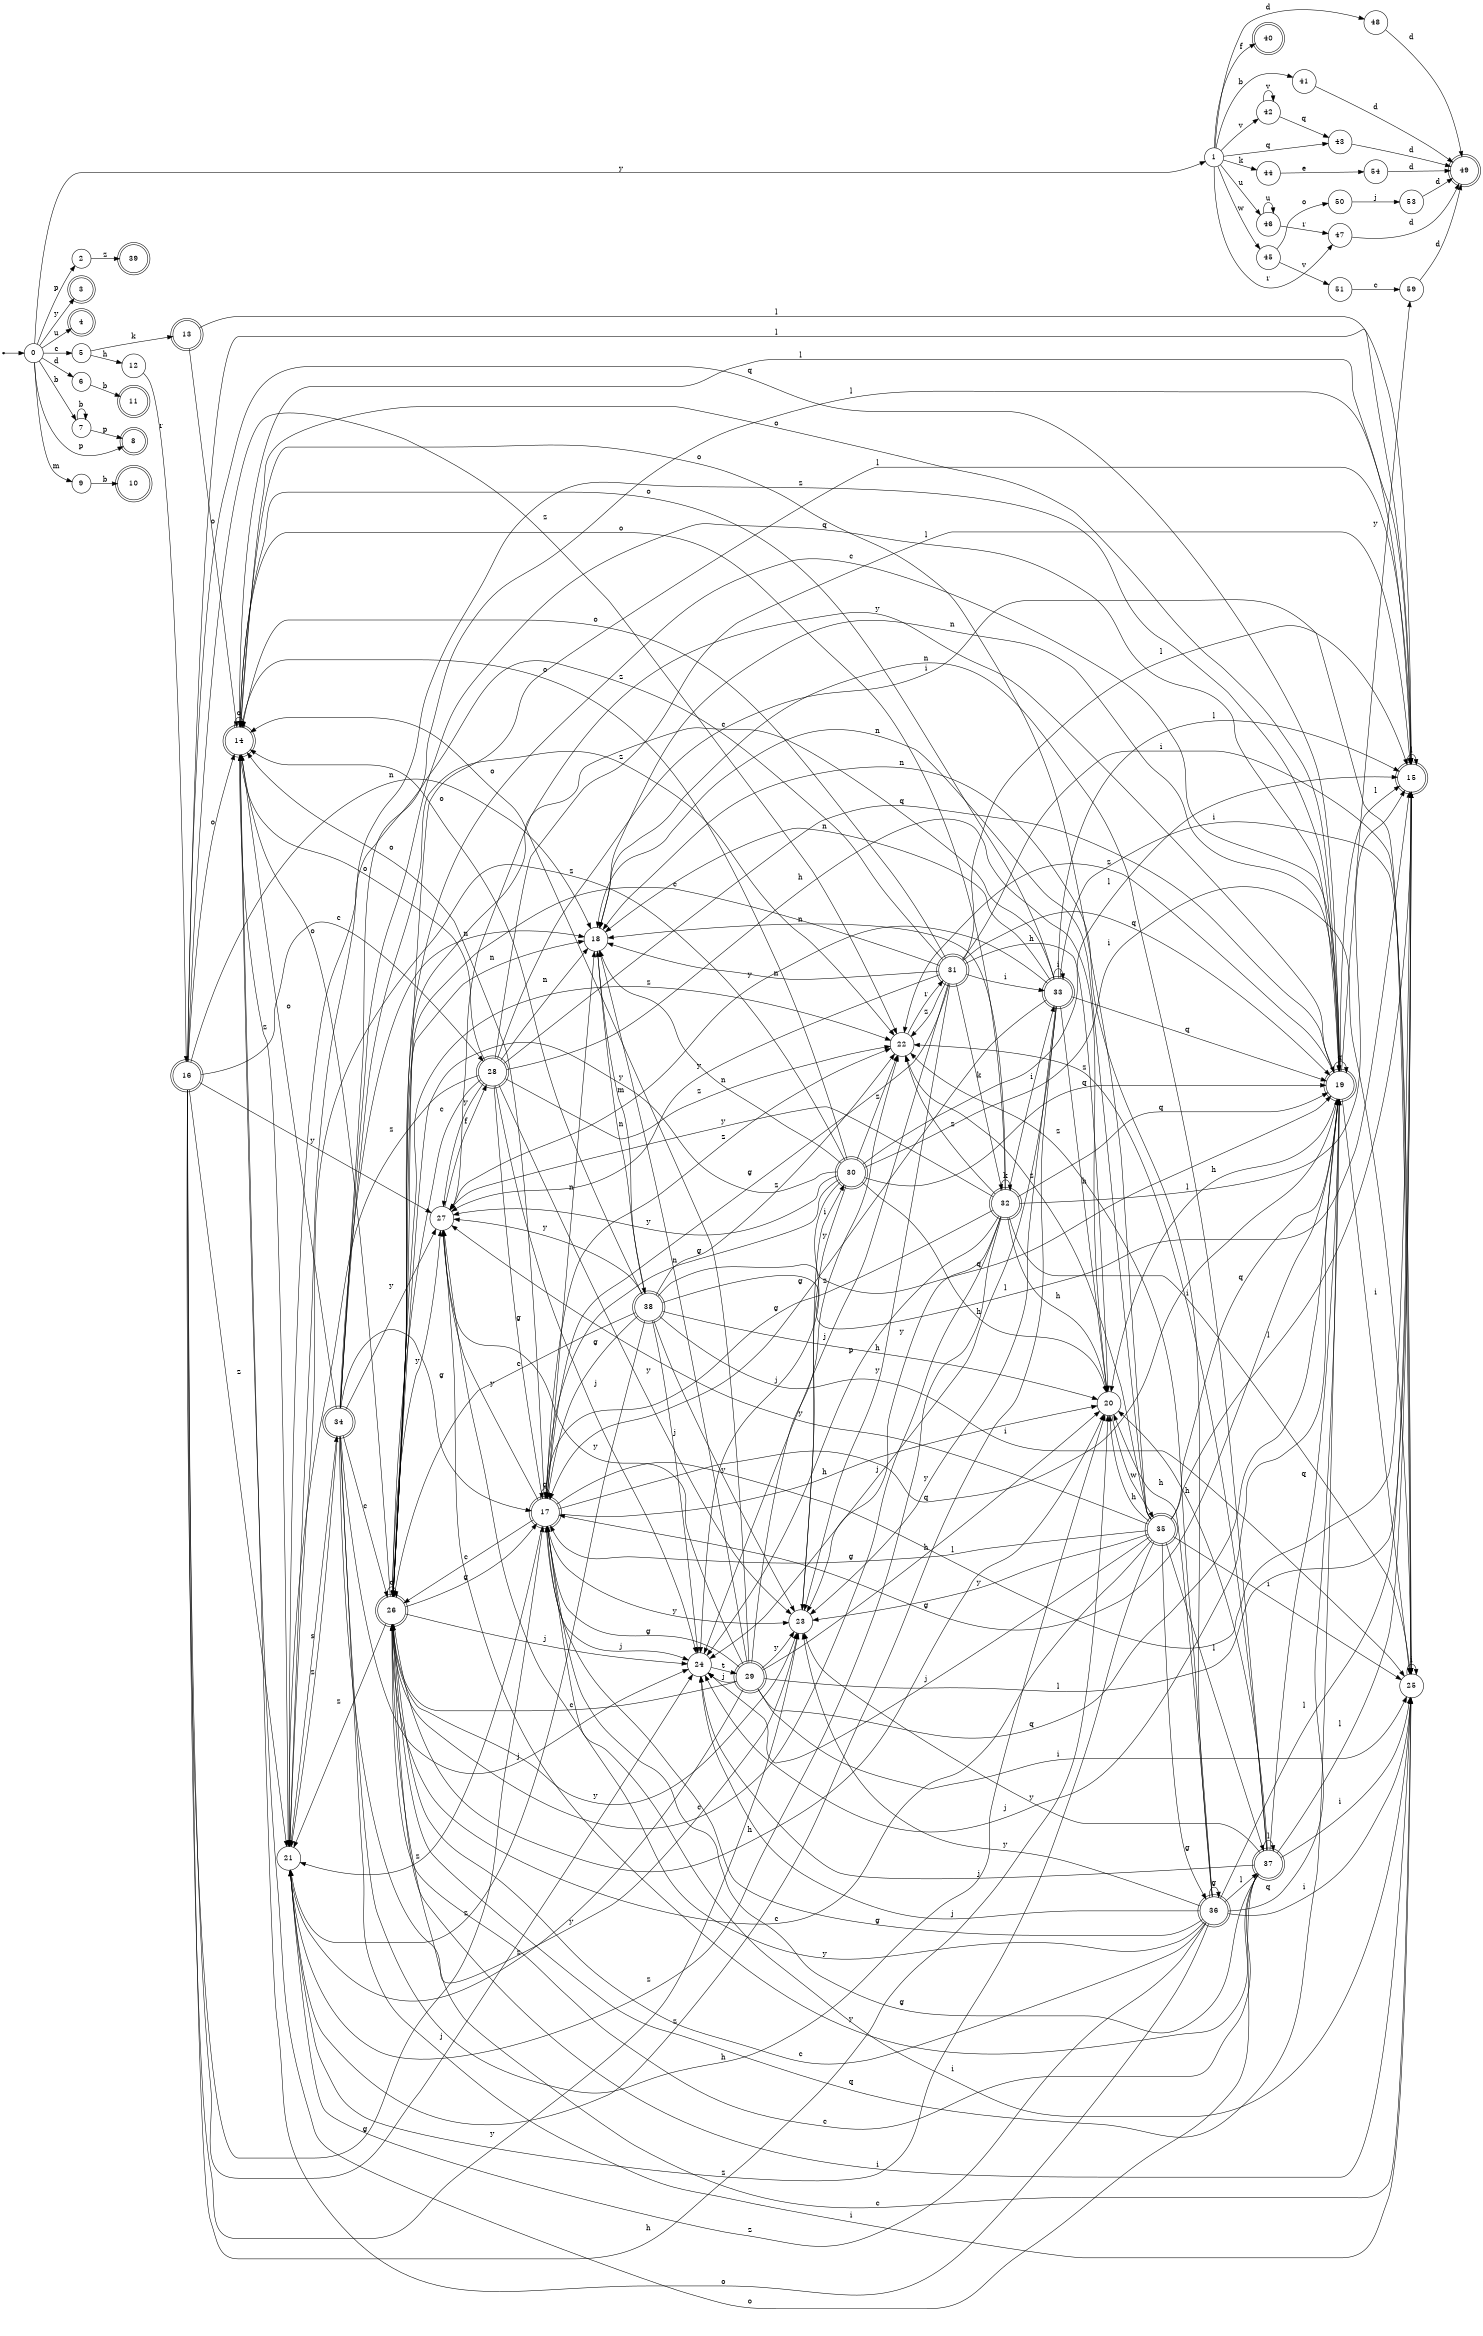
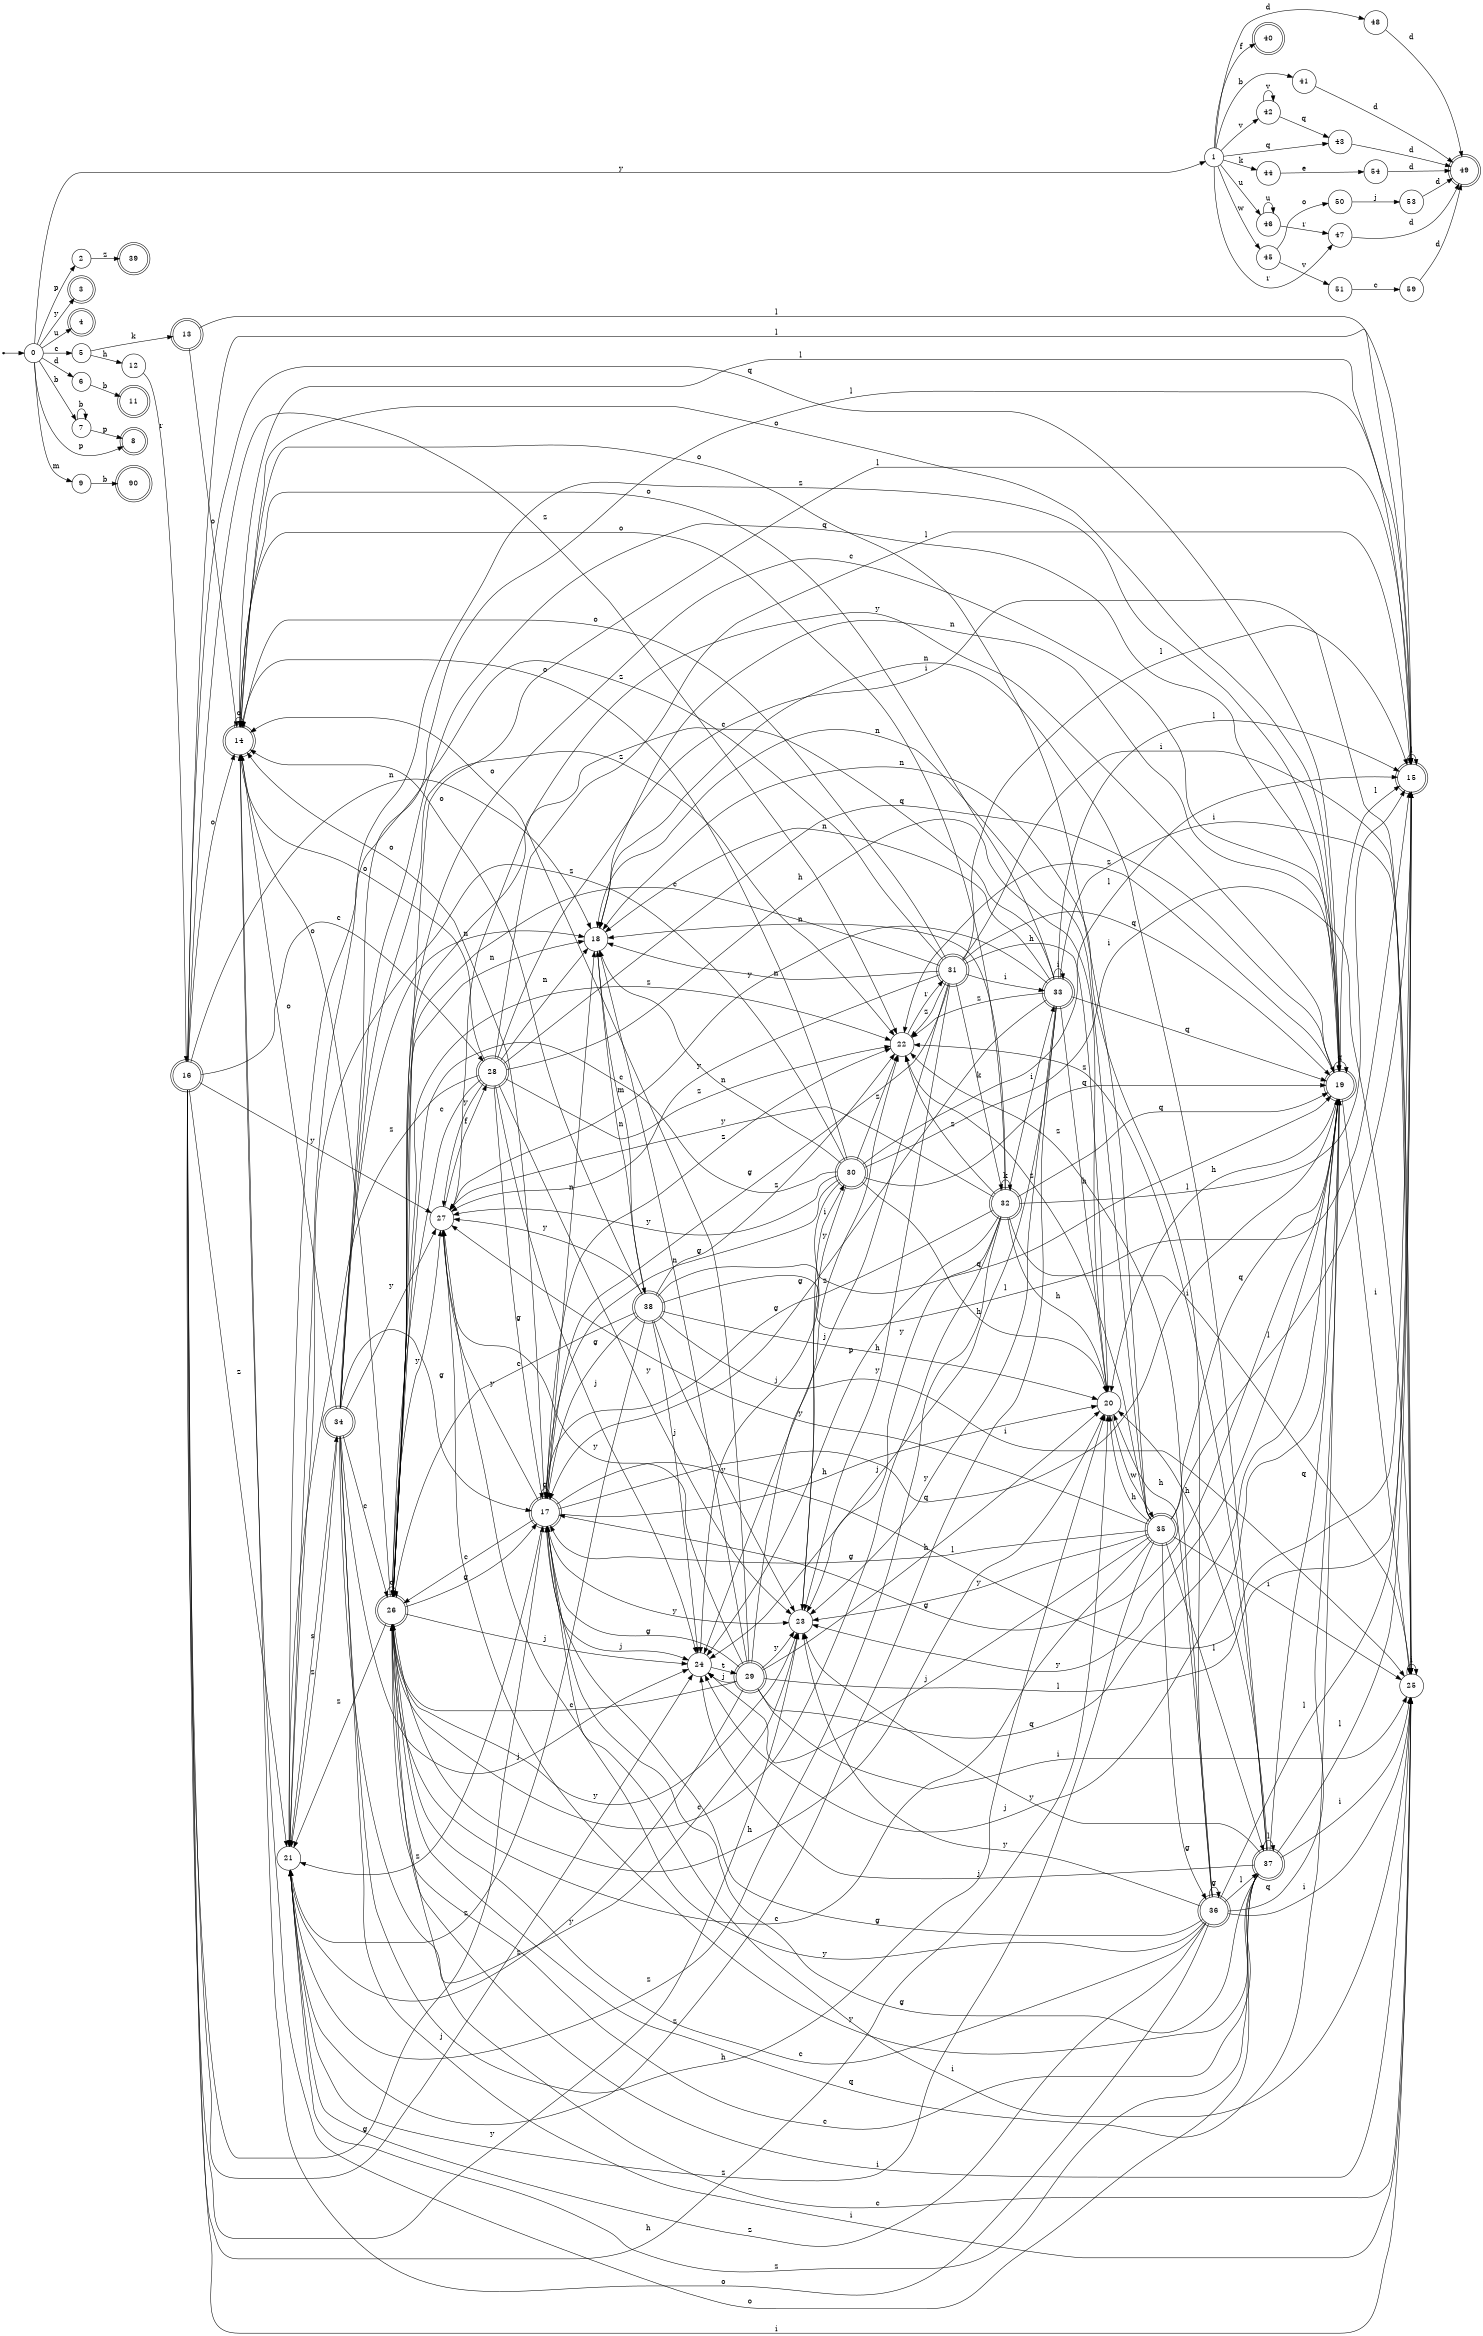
(134, 484) -> (134, 484)
(1371, 708) -> (1217, 1512)
none -> (977, 1004)
(621, 1078) -> (621, 1078)
(280, 1297) -> (773, 2271)
(886, 1910) -> none
none -> (486, 2333)
